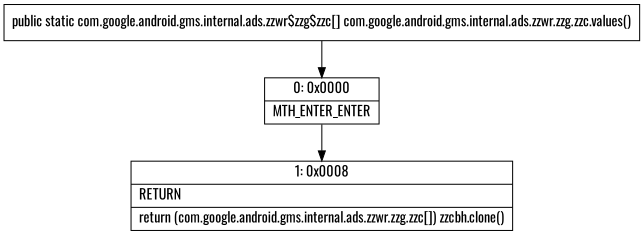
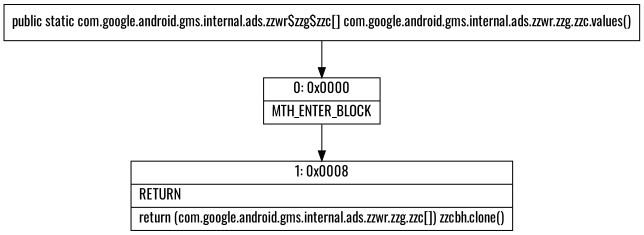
(322, 112) -> (322, 112)
